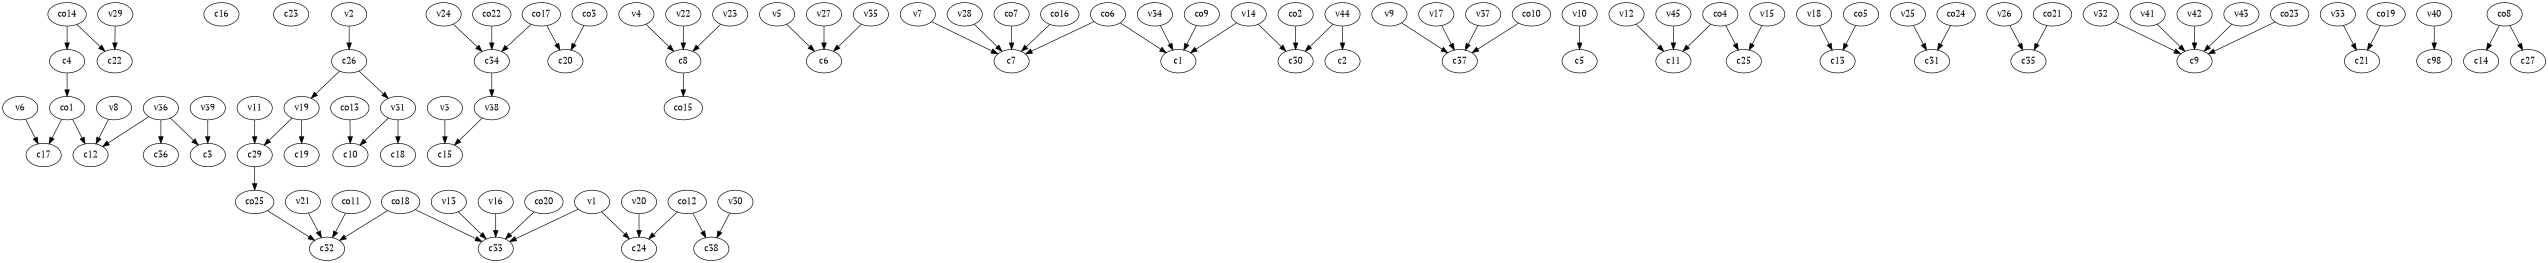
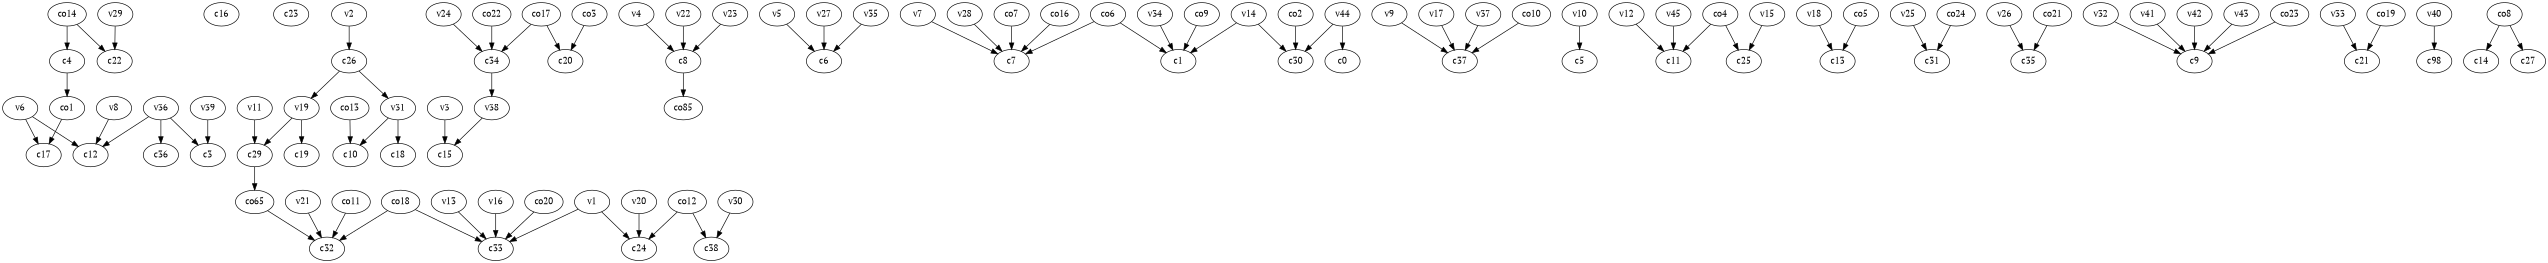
(1343, 61) -> (1343, 61)
(683, 108) -> (683, 108)
(77, 129) -> (52, 129)
(255, 202) -> (255, 202)
